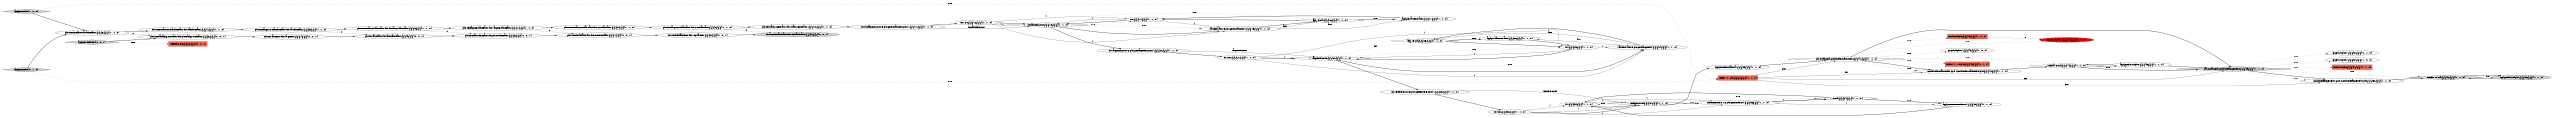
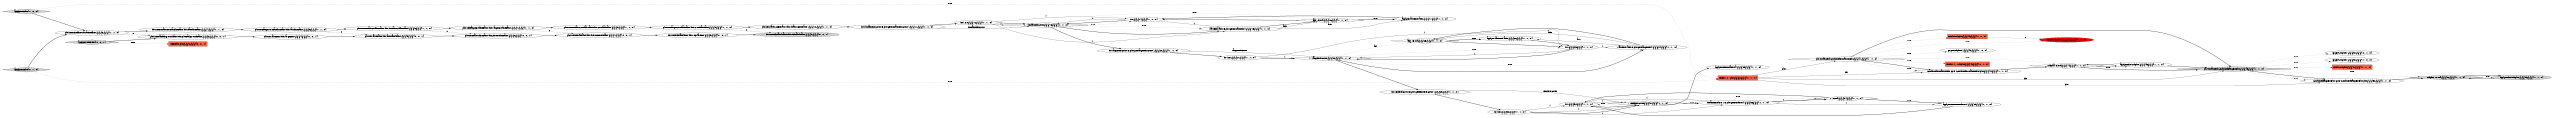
(1792, 63) -> none
(1451, 76) -> none
